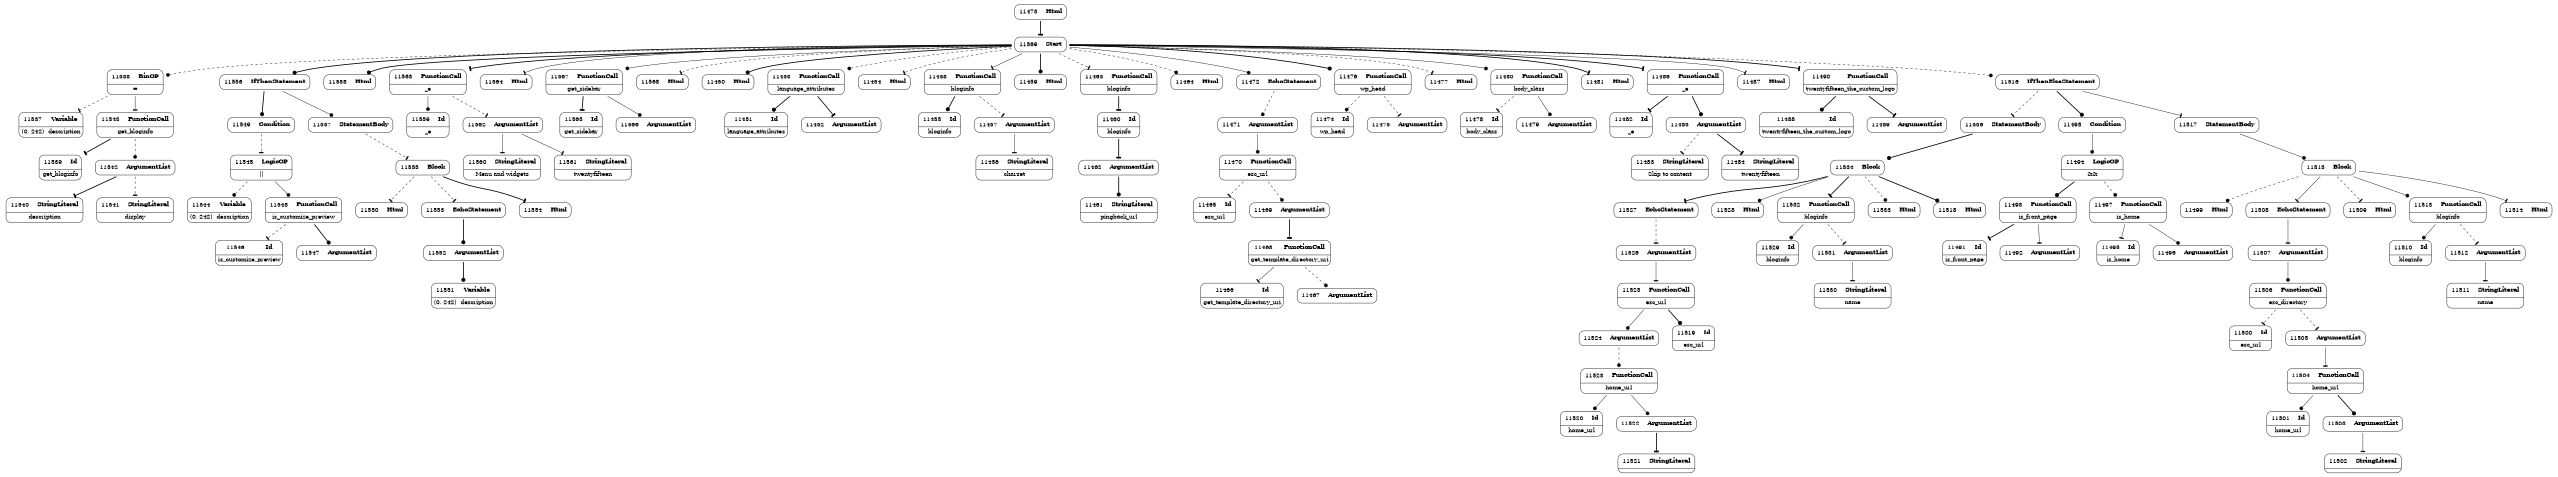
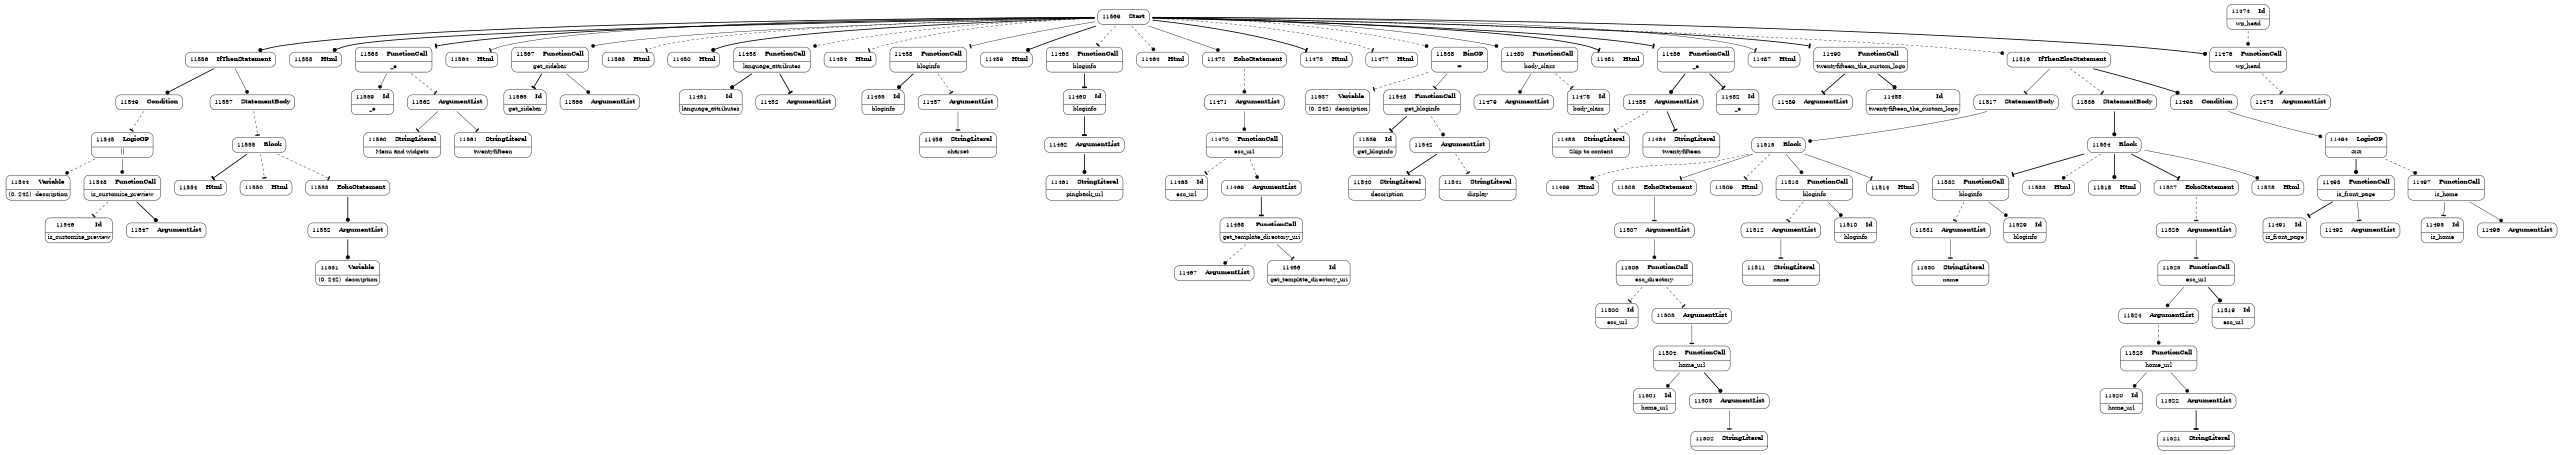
(1041, 27) -> (1230, 31)
(1354, 102) -> (2248, 37)
